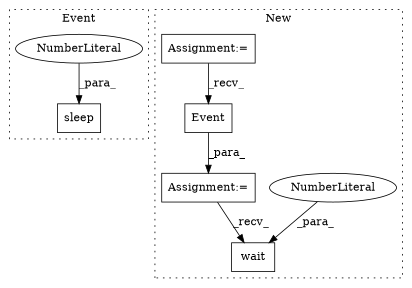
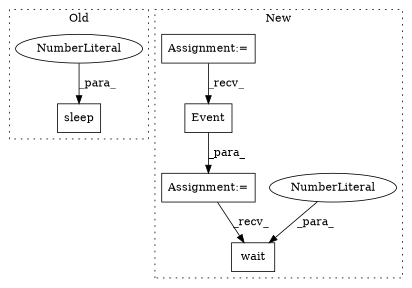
(79, 19) -> (79, 19)
